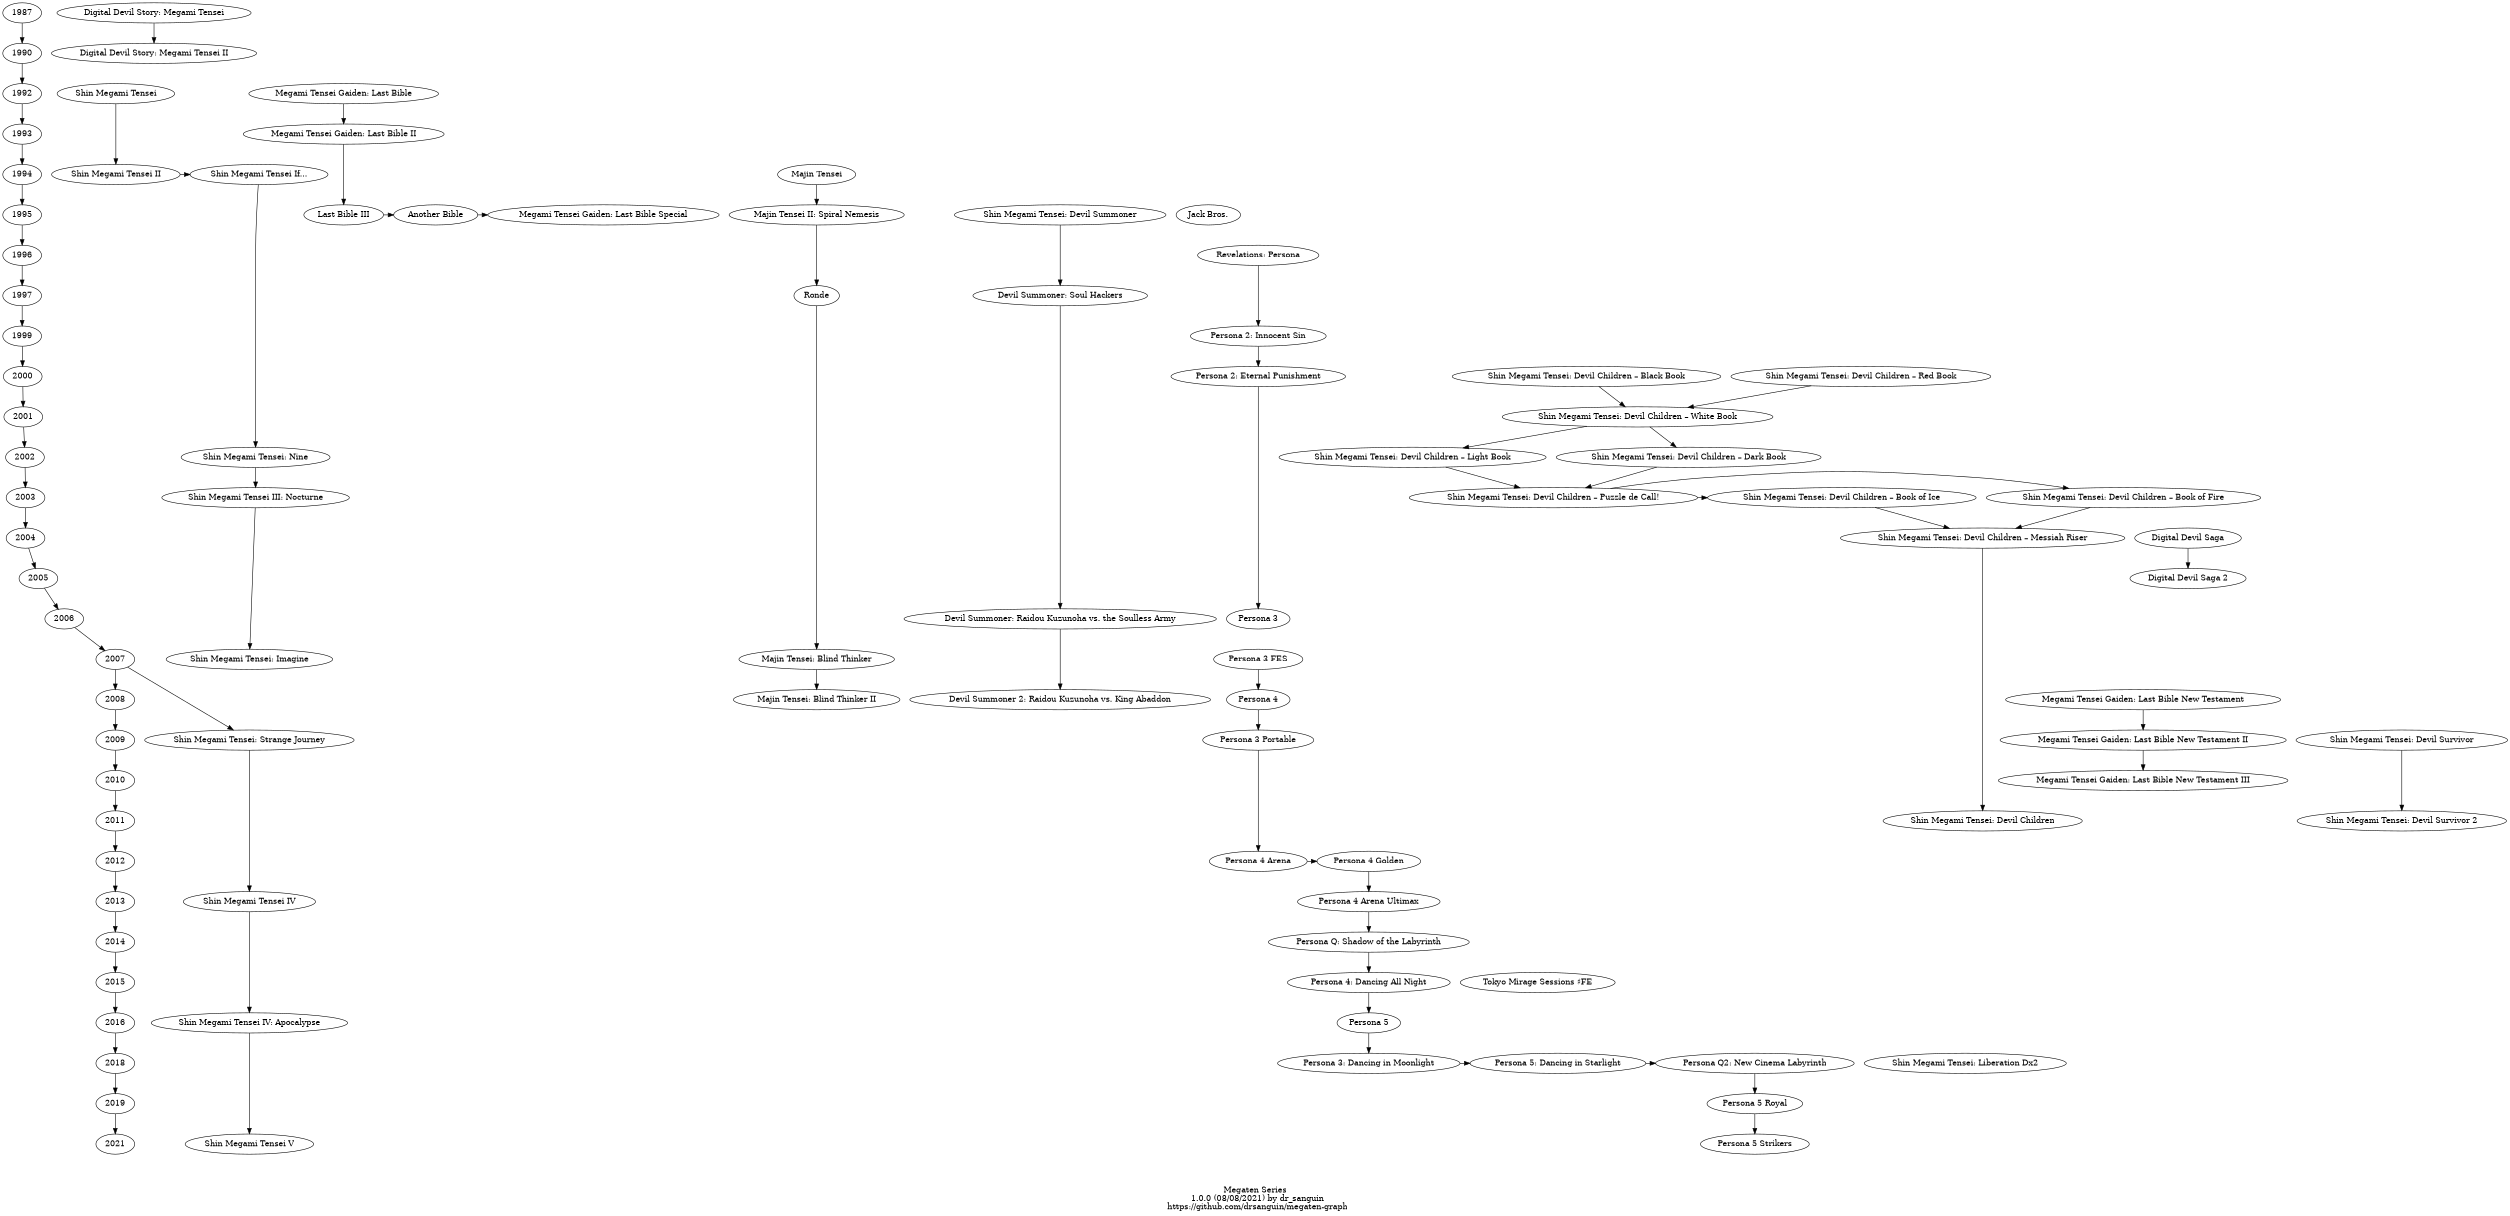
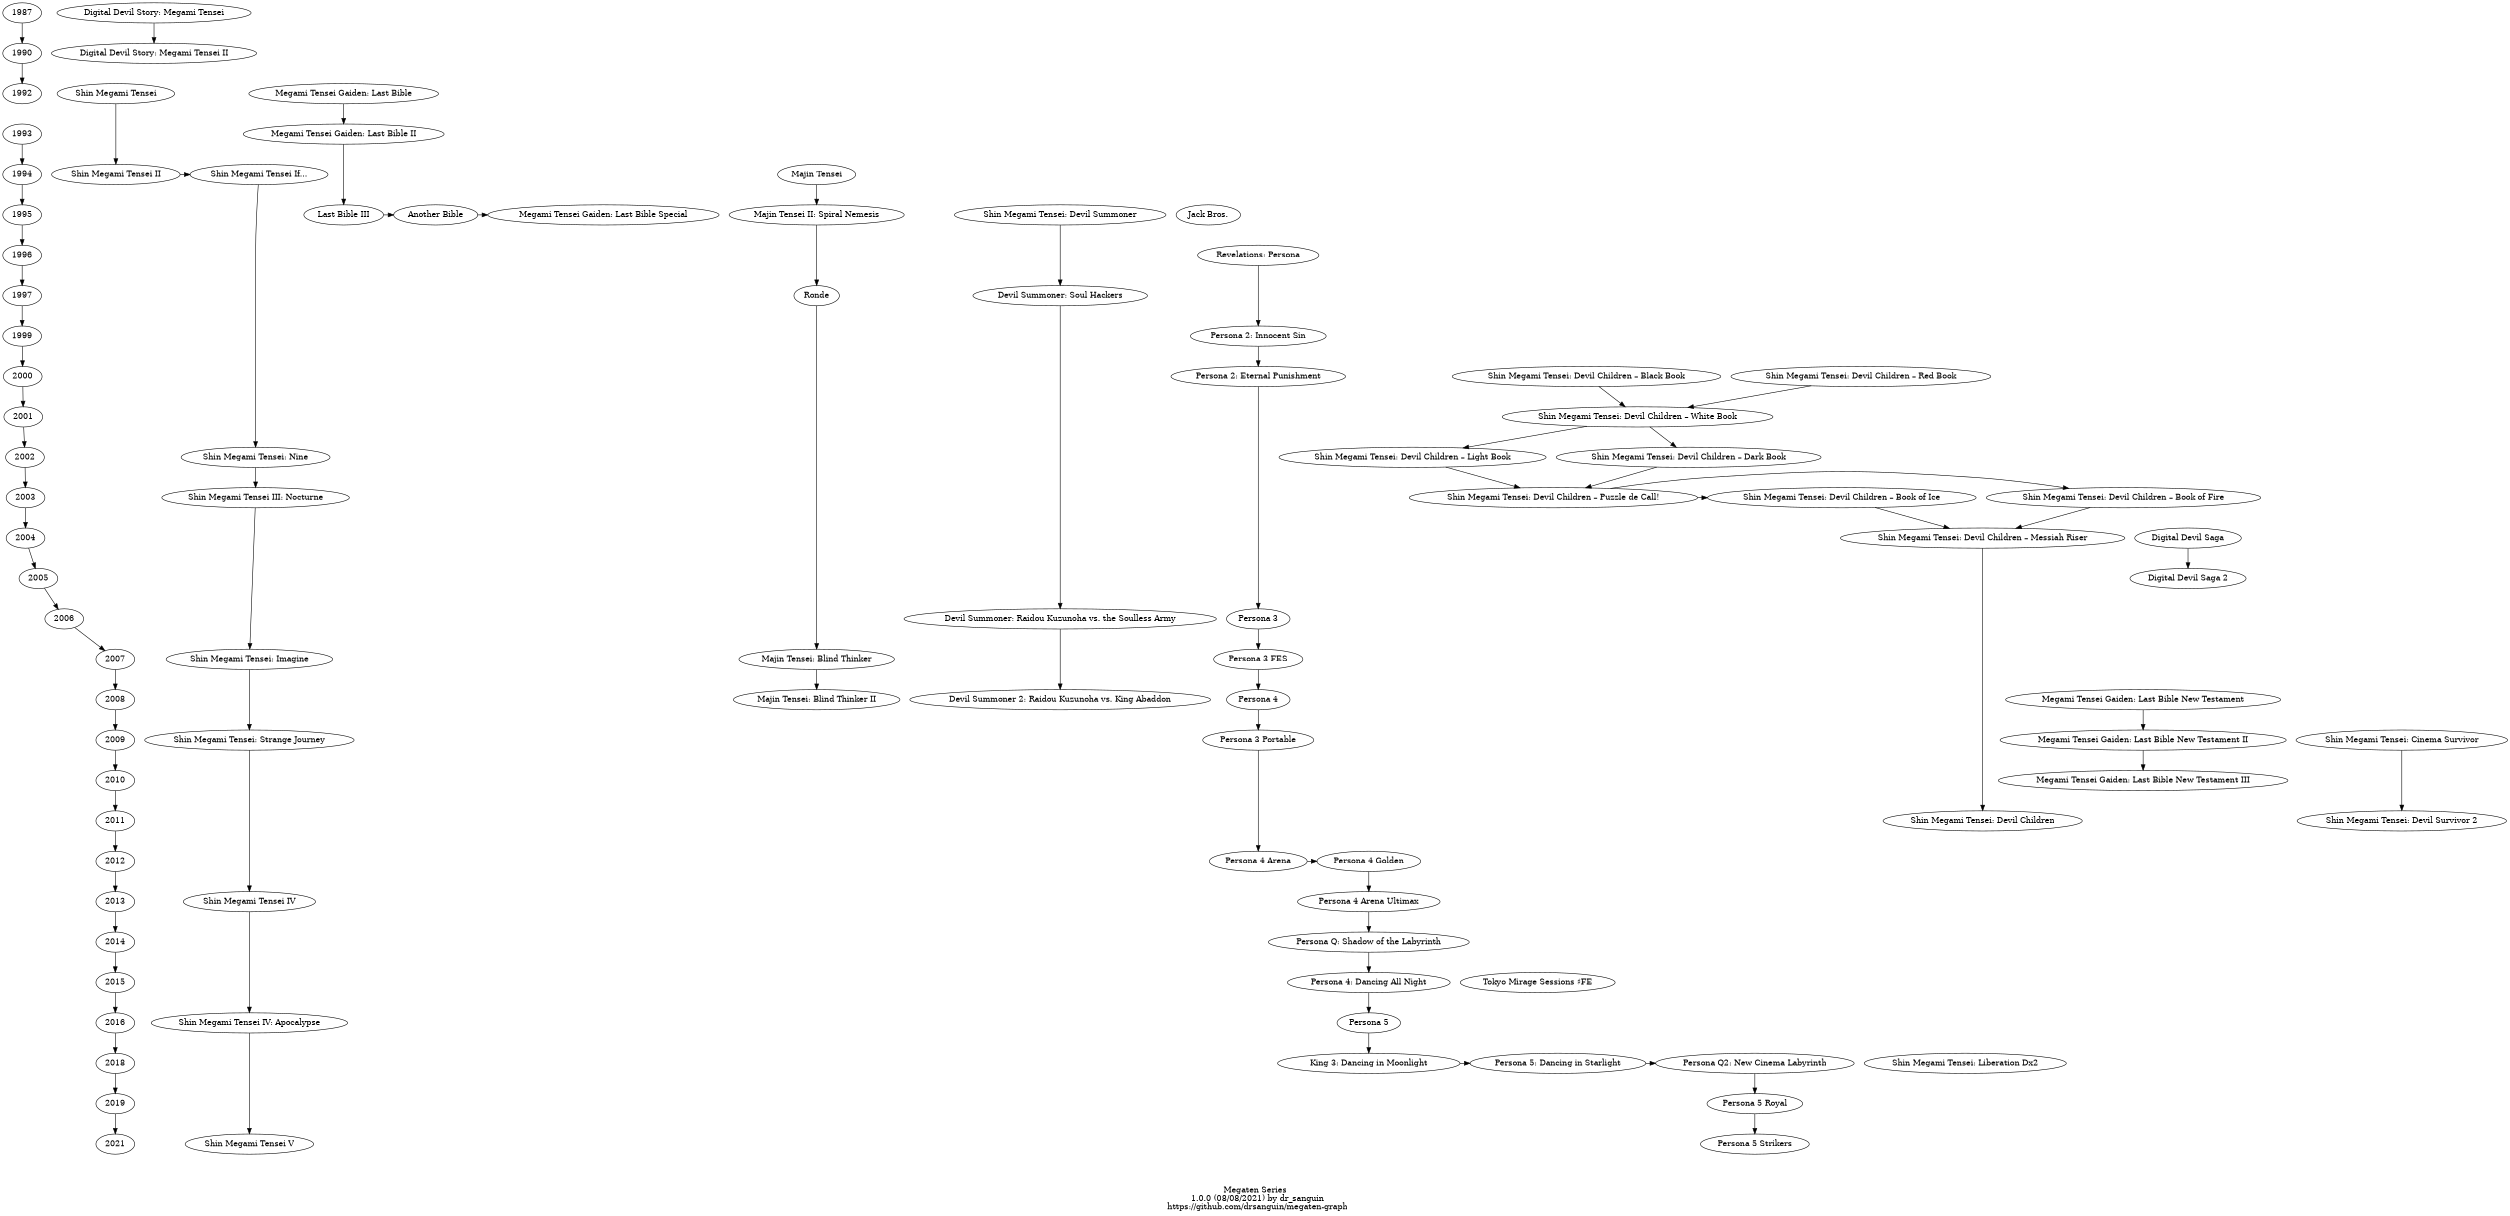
(22, 111) -> none
none -> (1258, 636)
(178, 697) -> (249, 697)
(2402, 740) -> (2402, 740)
(1369, 1063) -> (1369, 1063)
